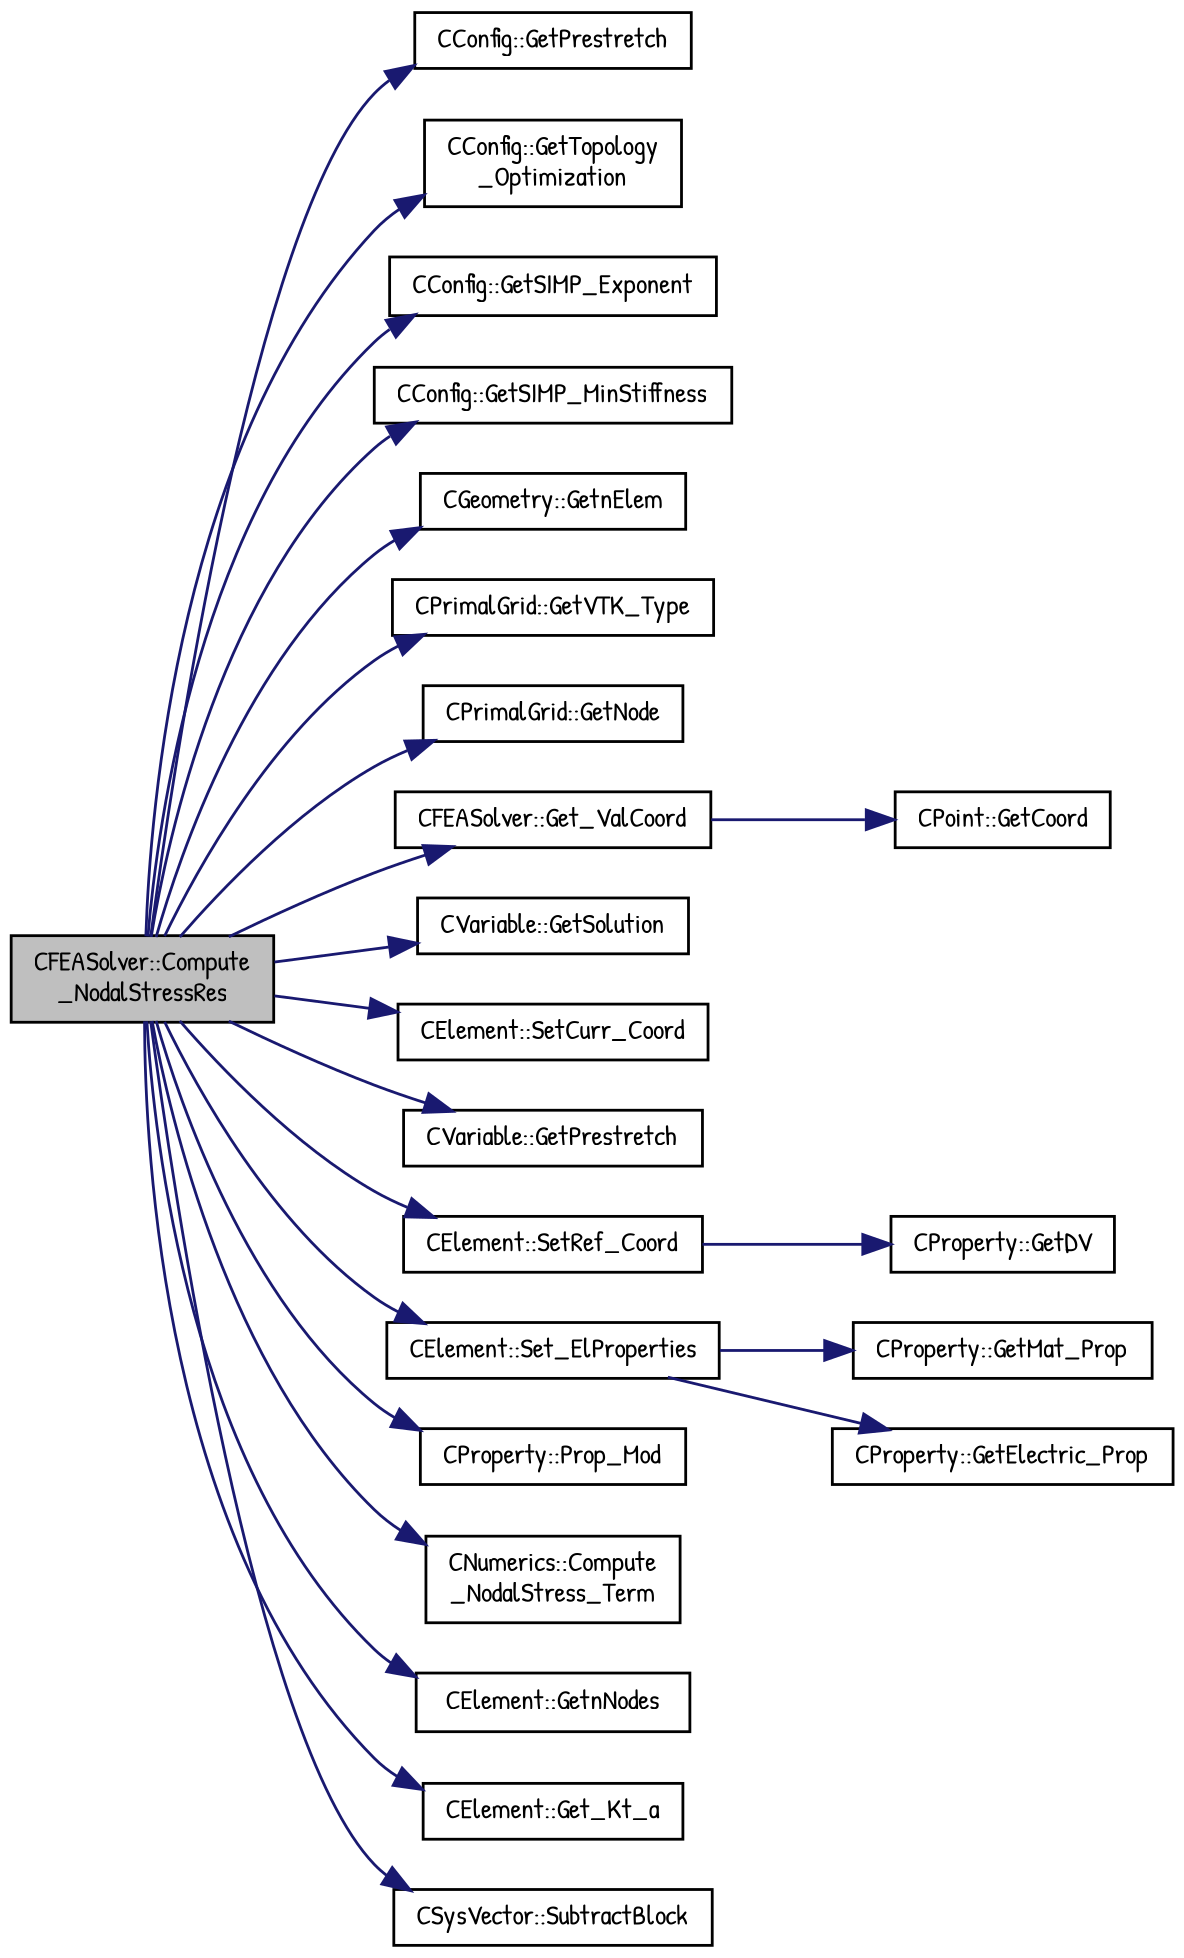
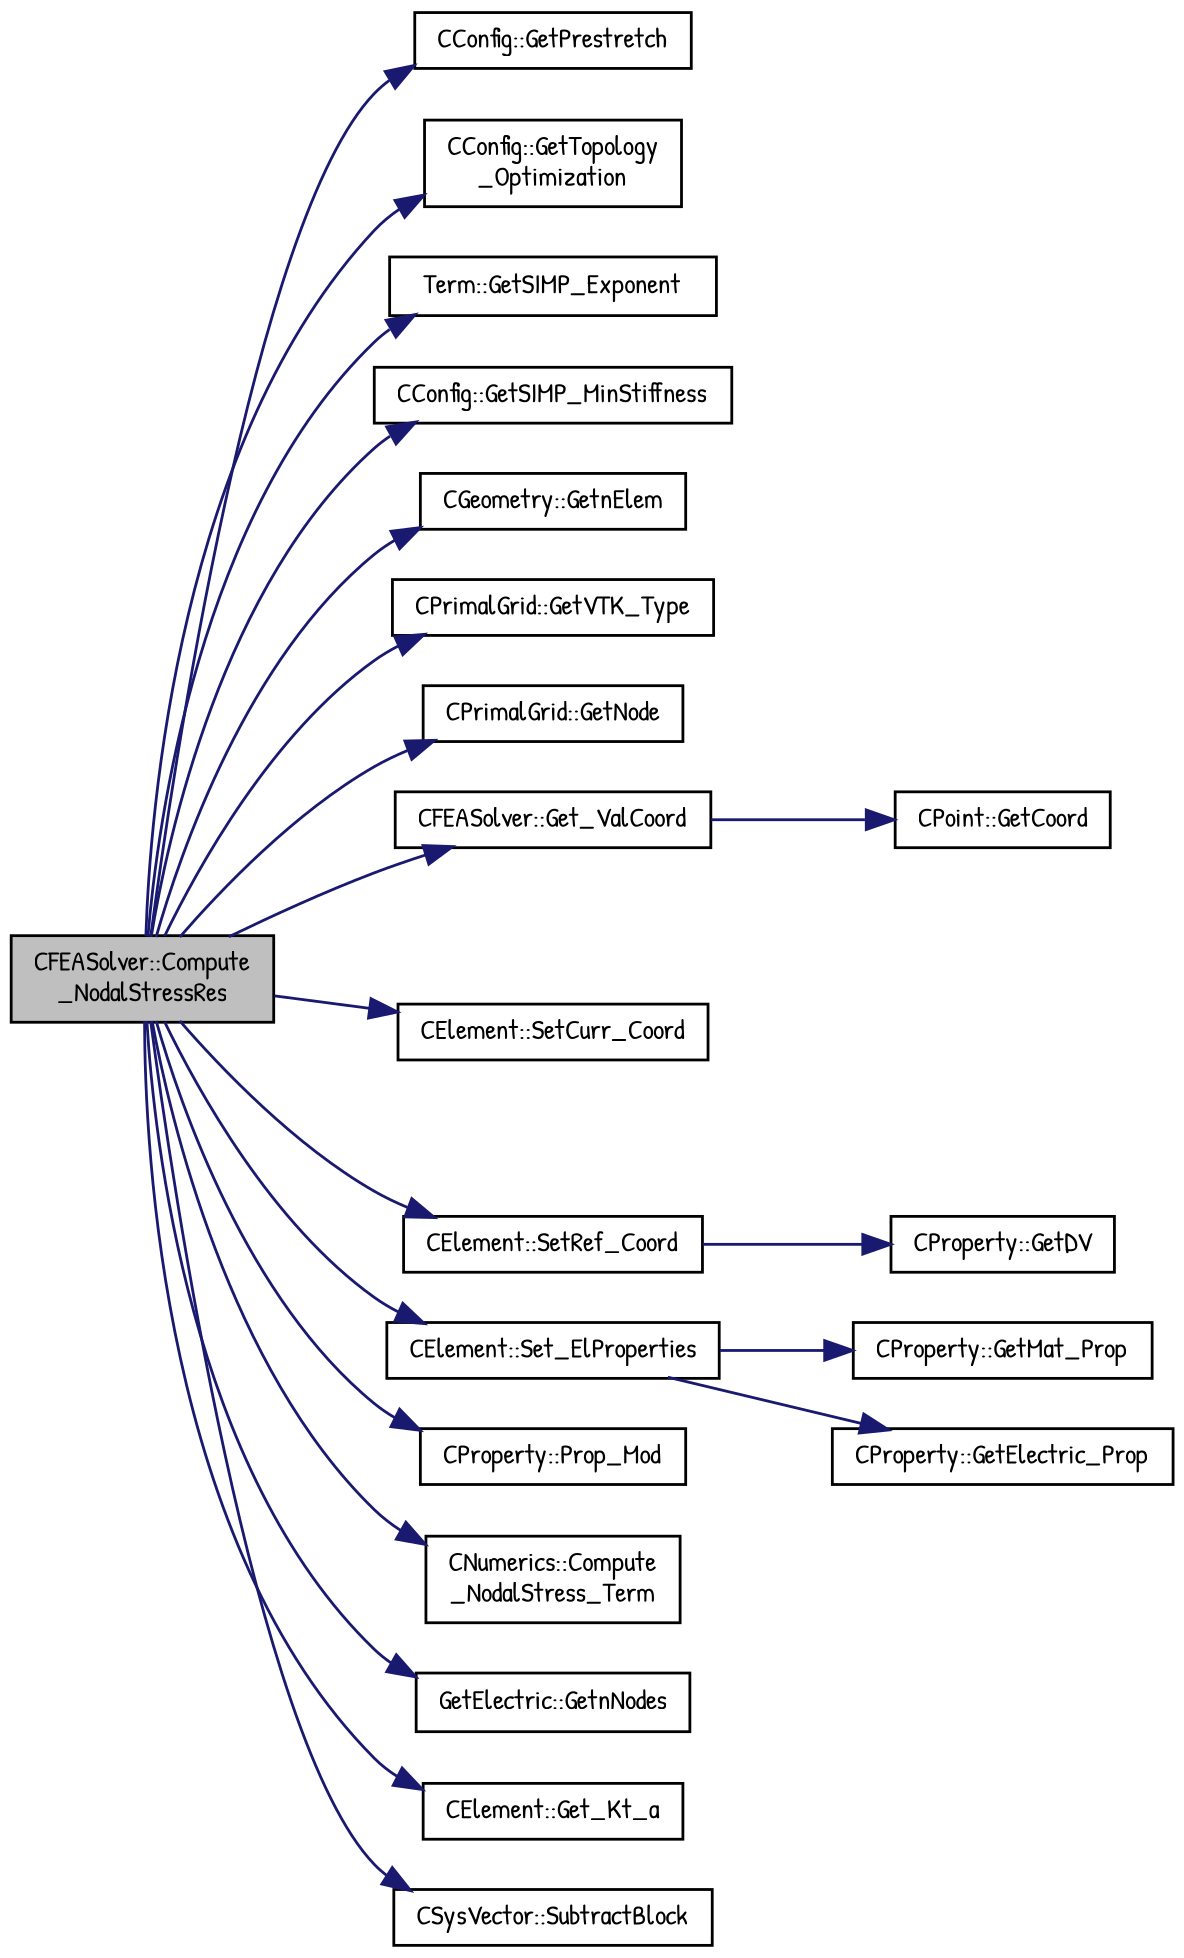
(553, 286) -> (553, 286)
(553, 926) -> none
(553, 1138) -> none
(553, 1702) -> (553, 1702)
